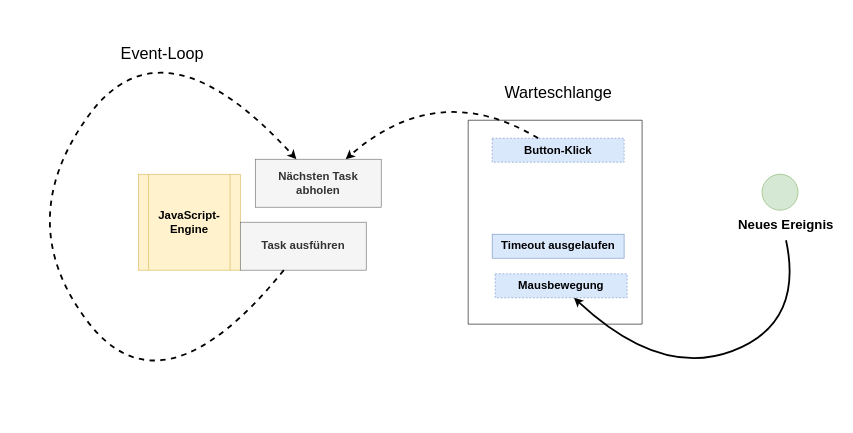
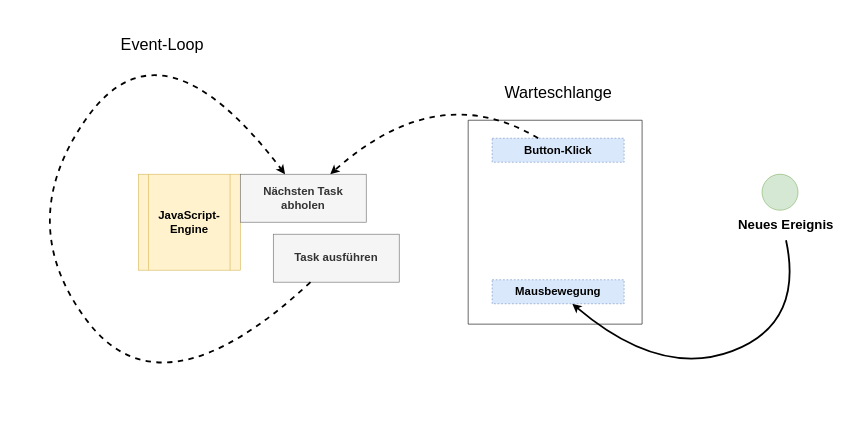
(162, 54) -> (162, 45)
(318, 183) -> (303, 198)
(303, 246) -> (336, 258)
(558, 246) -> none
(561, 286) -> (558, 292)
